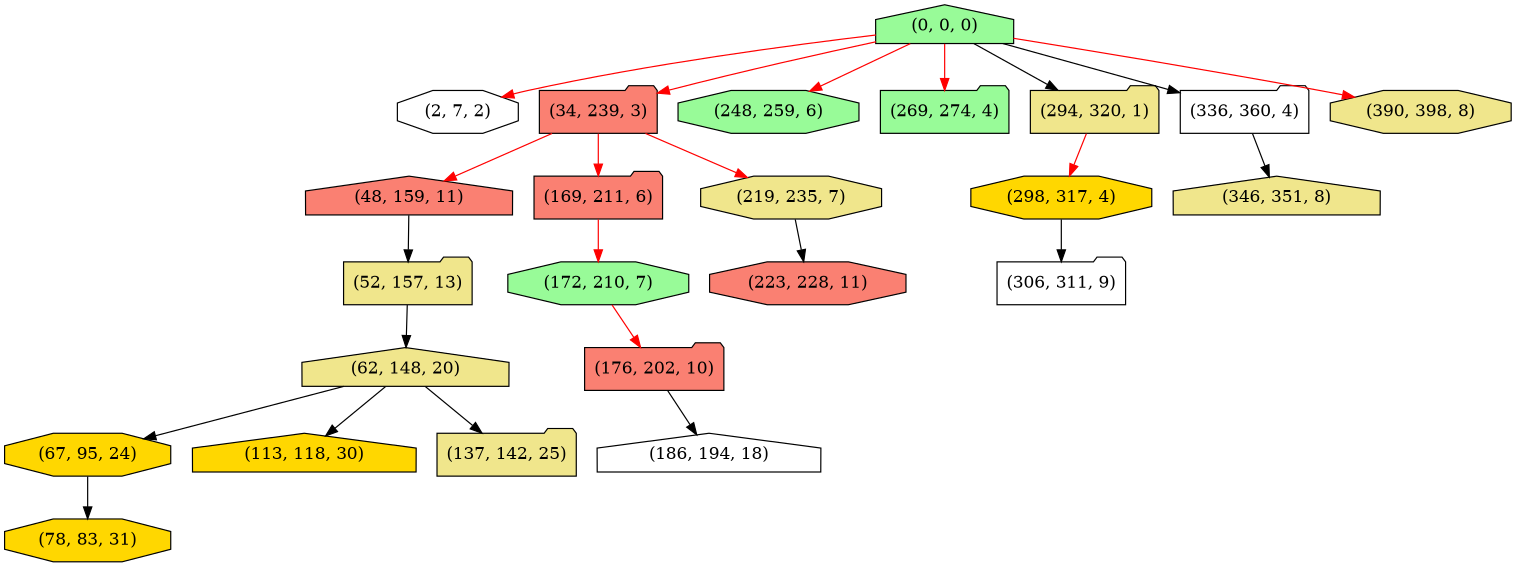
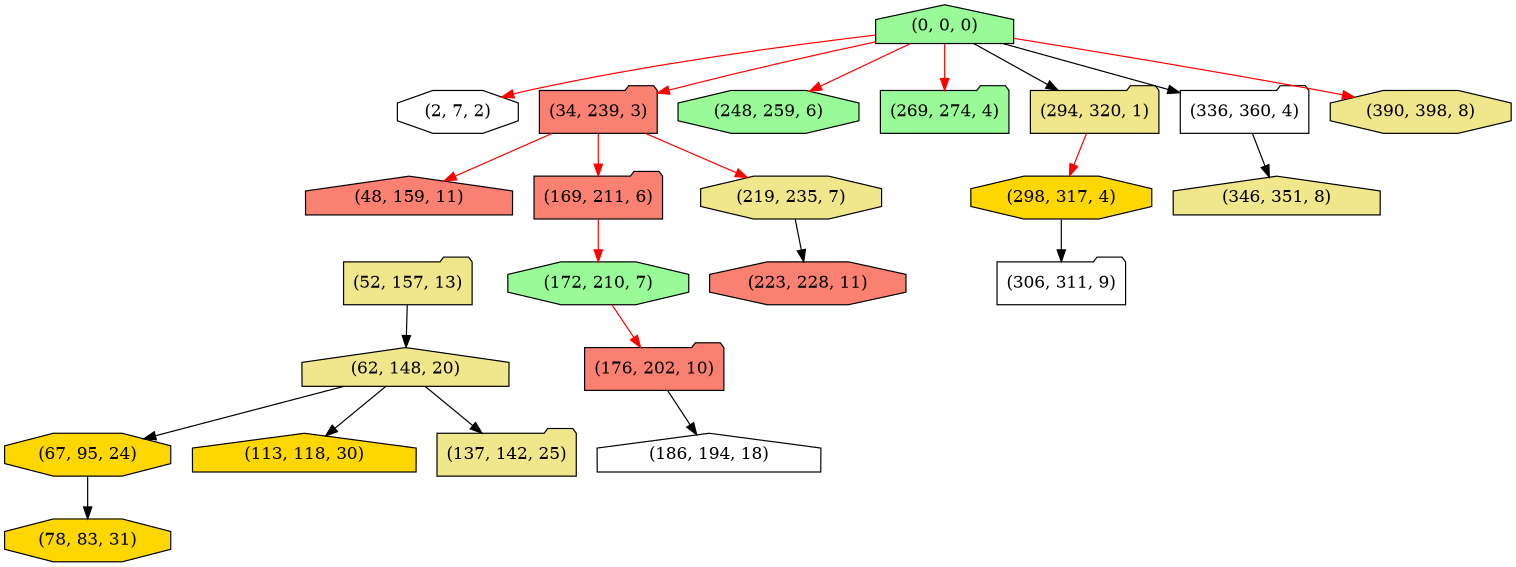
(409, 232) -> none
